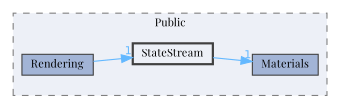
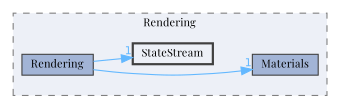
(170, 24) -> (170, 24)
(227, 59) -> (167, 75)
